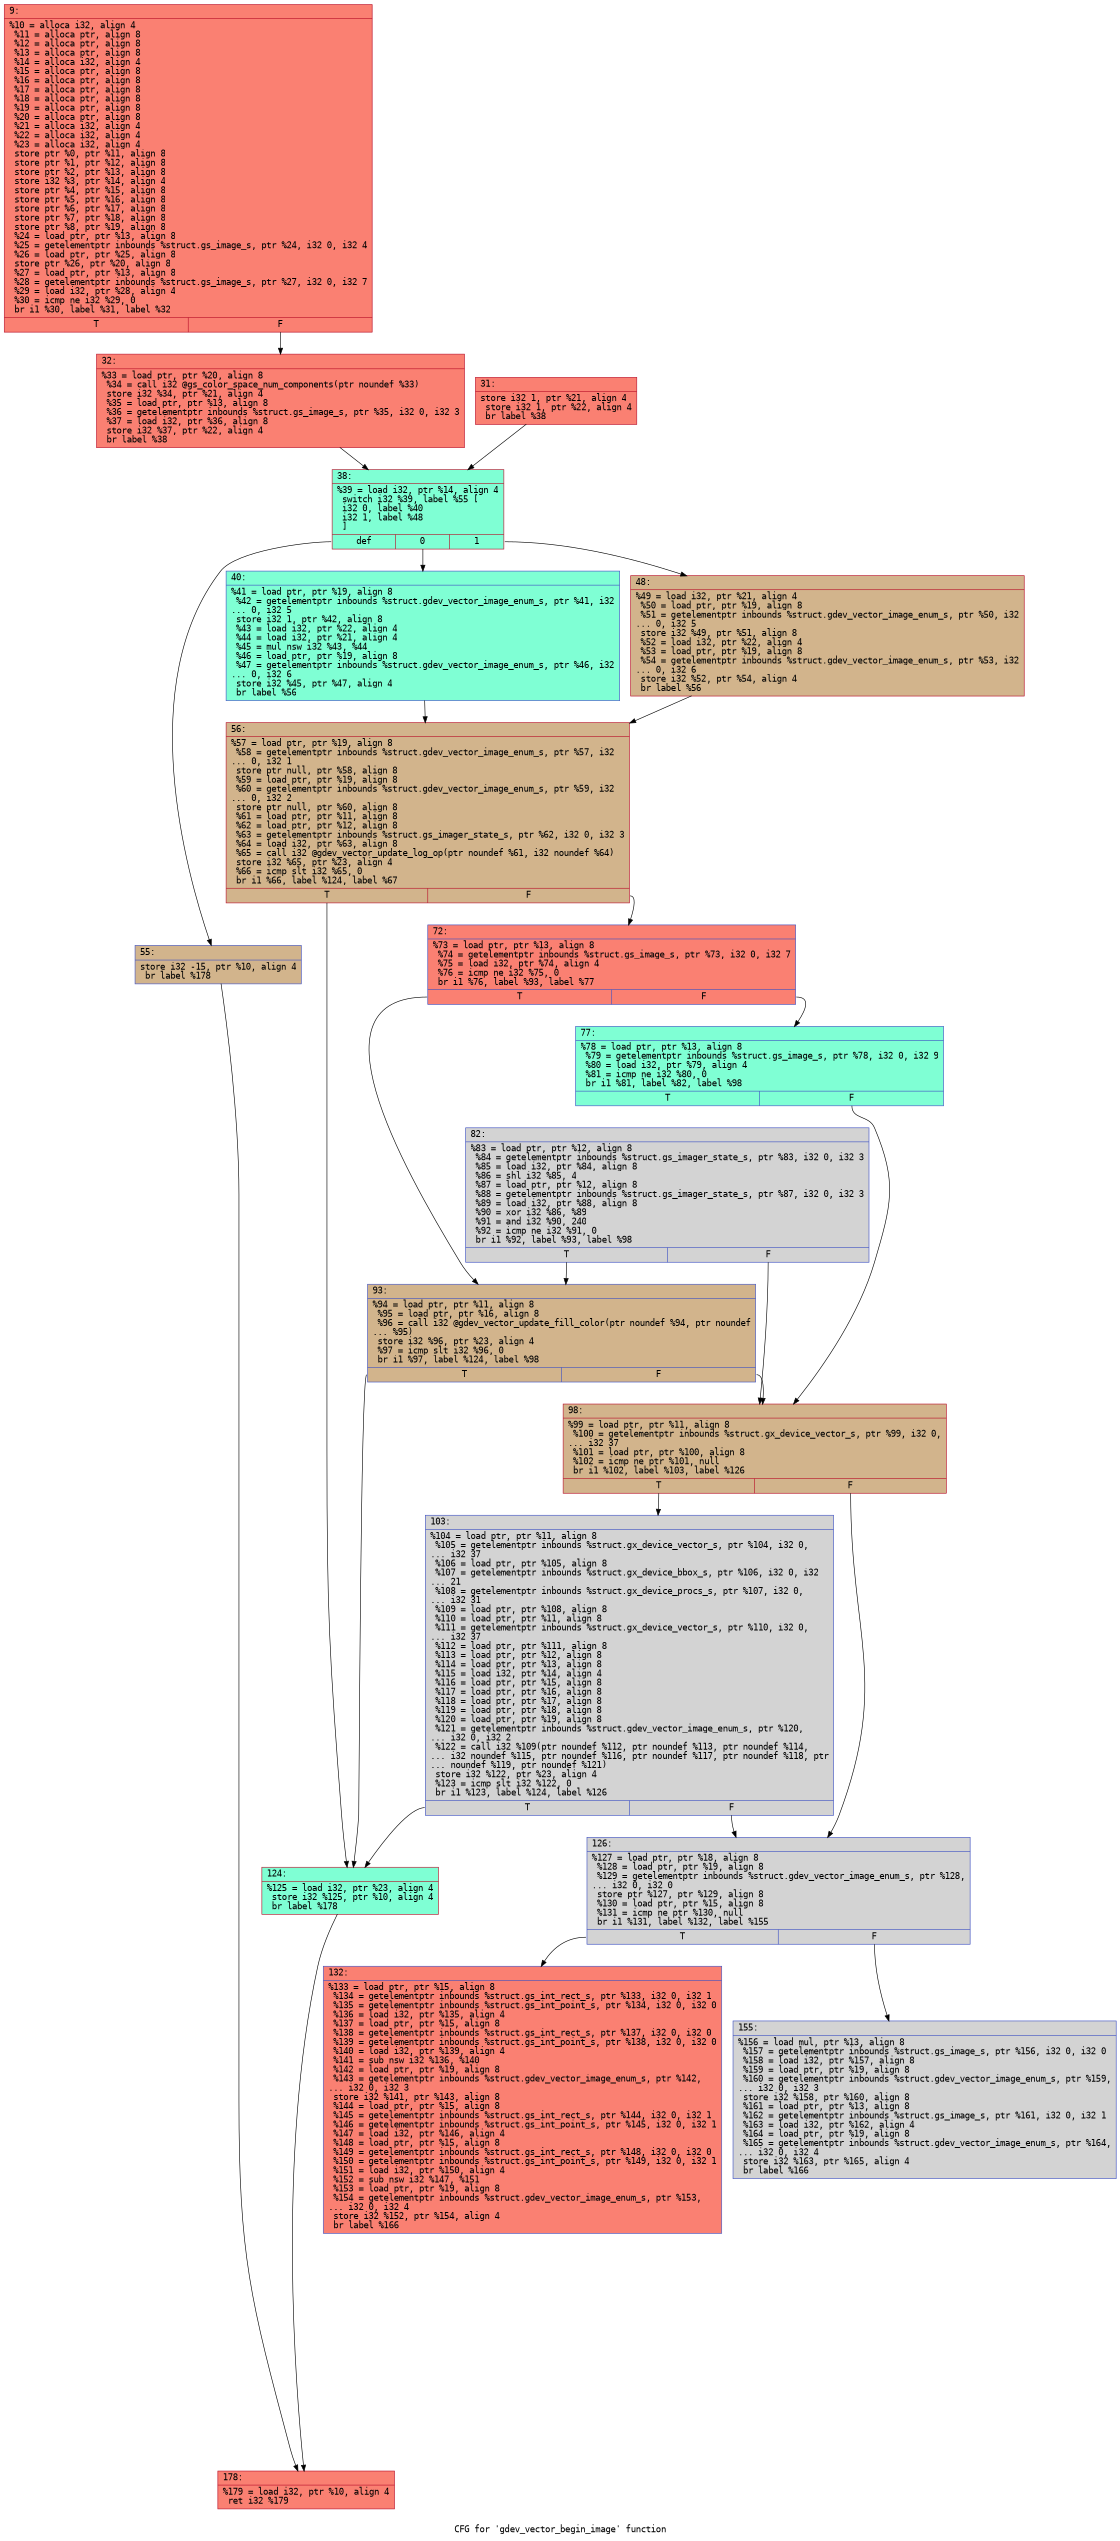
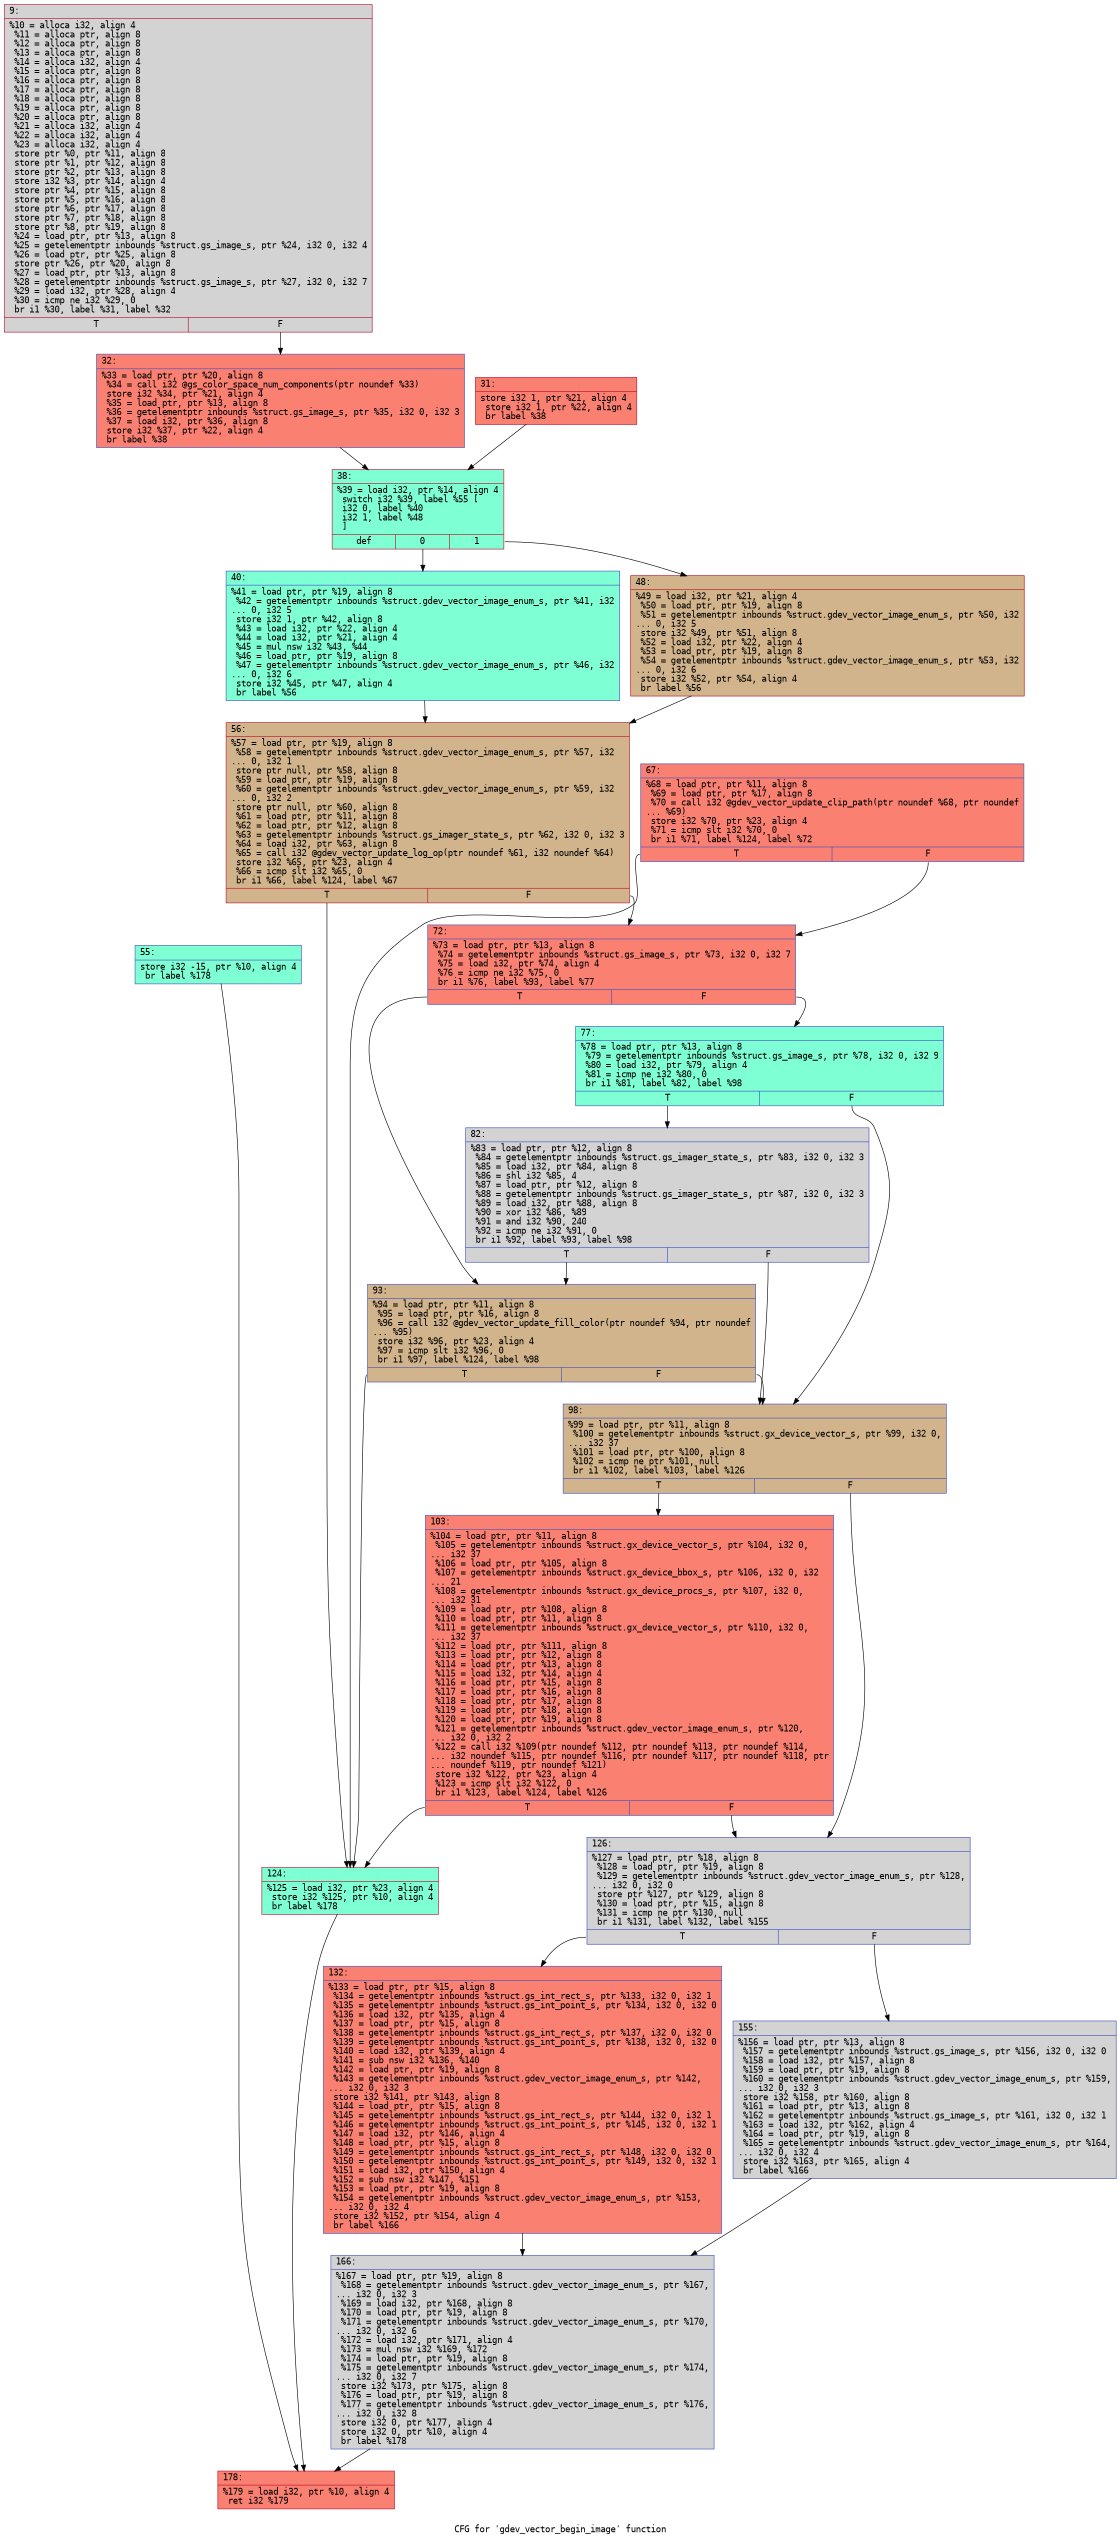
(188, 168) -> (188, 168)
(280, 401) -> (280, 401)
(176, 694) -> none
none -> (832, 813)
(218, 965) -> (218, 965)
none -> (667, 1114)
(755, 1449) -> (755, 1449)
(629, 1665) -> (629, 1665)
(821, 2043) -> (821, 2043)
none -> (522, 2352)
